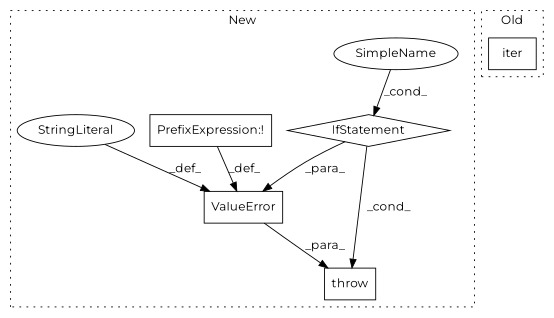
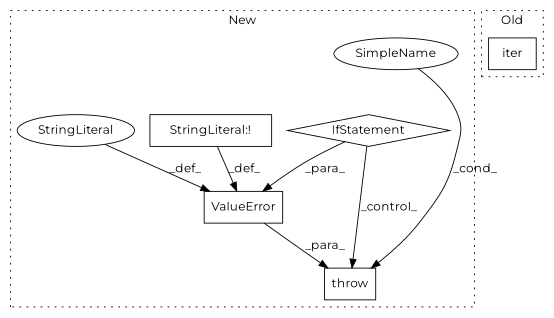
(384, 88) -> (451, 170)
(211, 131) -> (211, 131)
(389, 207) -> (389, 207)
